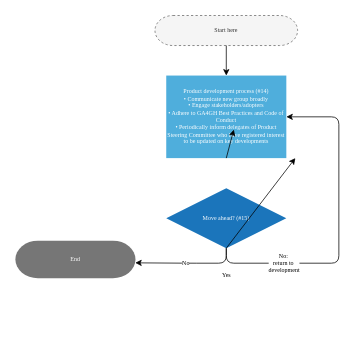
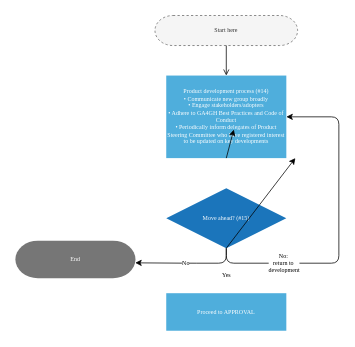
(226, 69) -> (226, 70)
none -> (226, 312)
